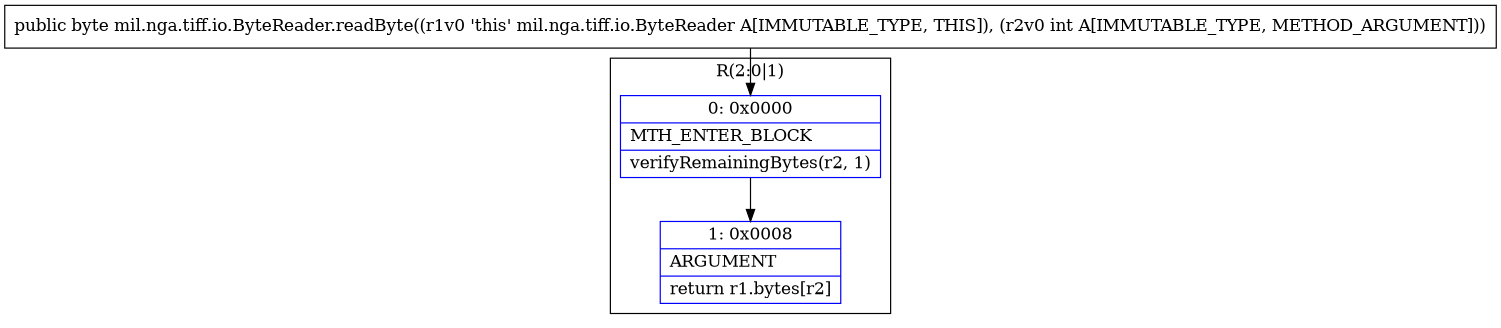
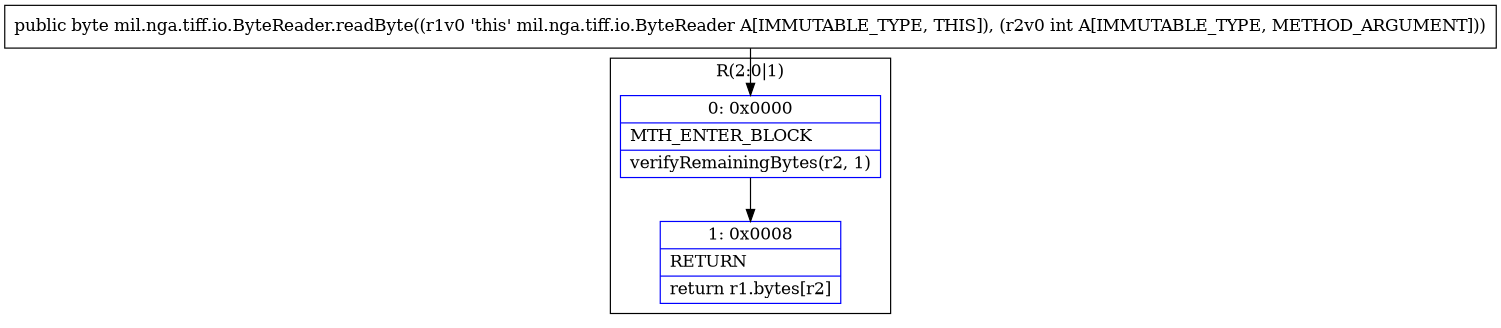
(723, 262) -> (708, 262)
